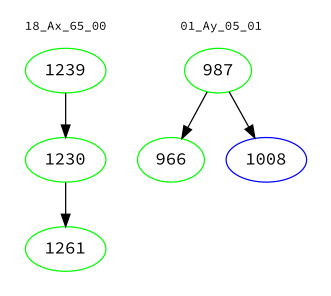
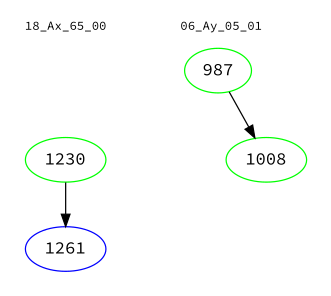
(222, 27) -> (222, 27)
(66, 71) -> none
(171, 160) -> none
(266, 160) -> (266, 160)
(66, 249) -> (66, 249)
